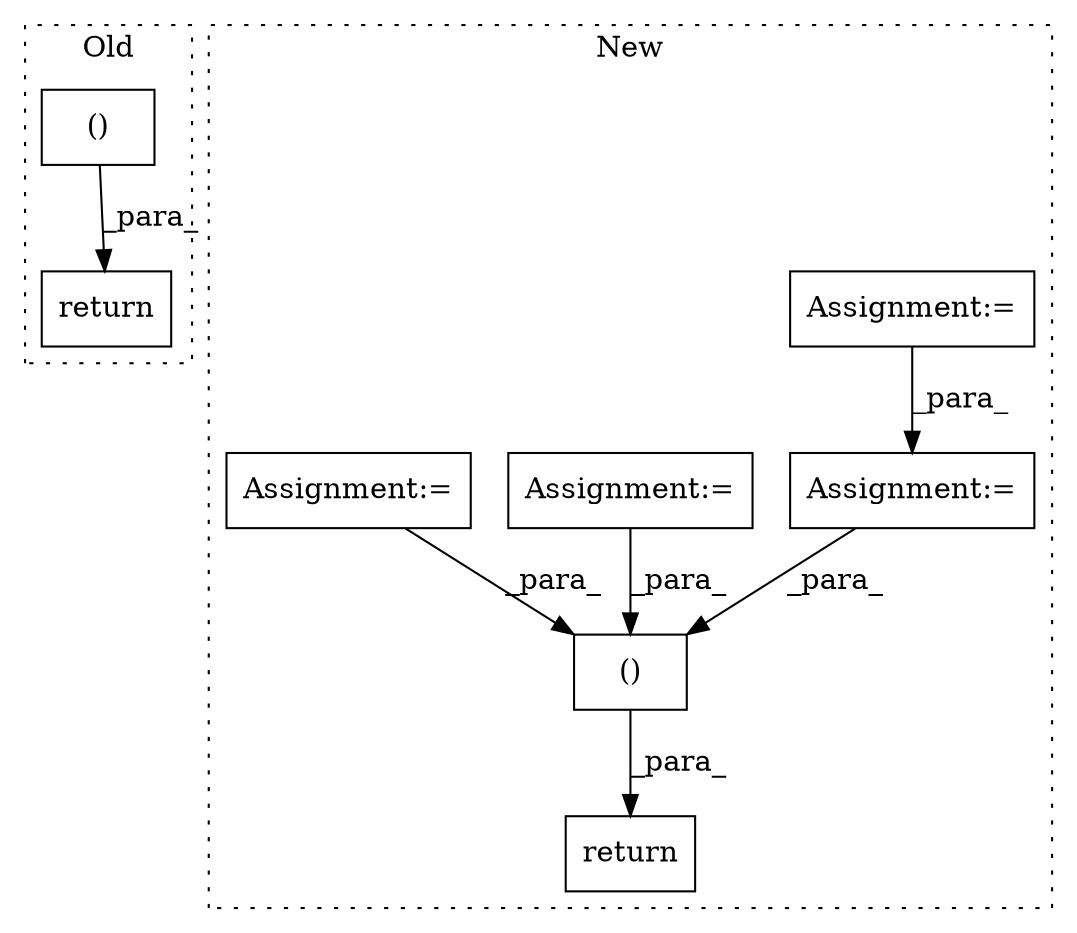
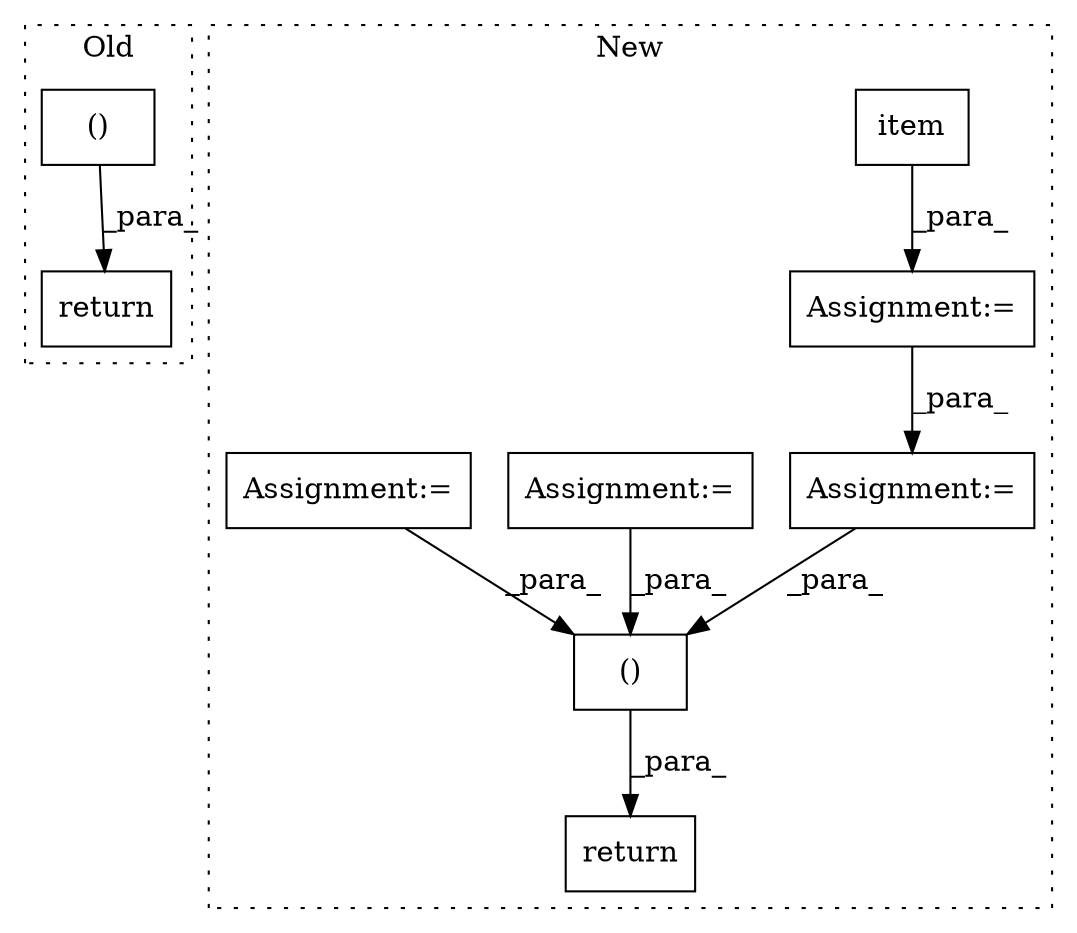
none -> (912, 127)
